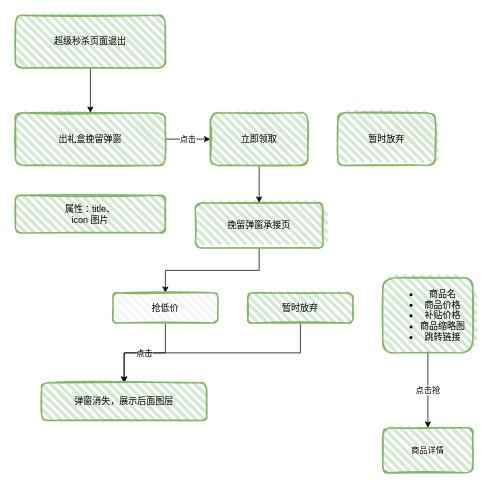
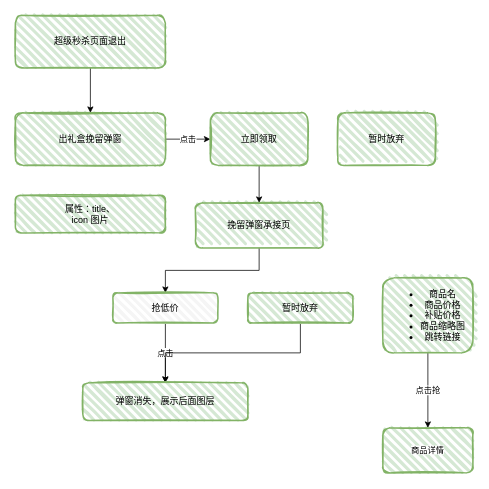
(124, 402) -> (165, 402)
